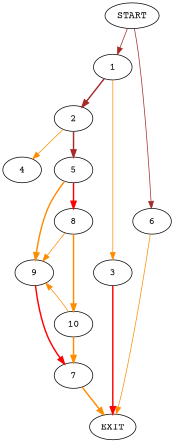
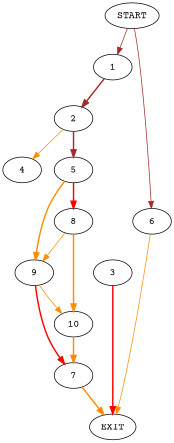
(113, 166) -> none
(60, 300) -> (48, 297)
